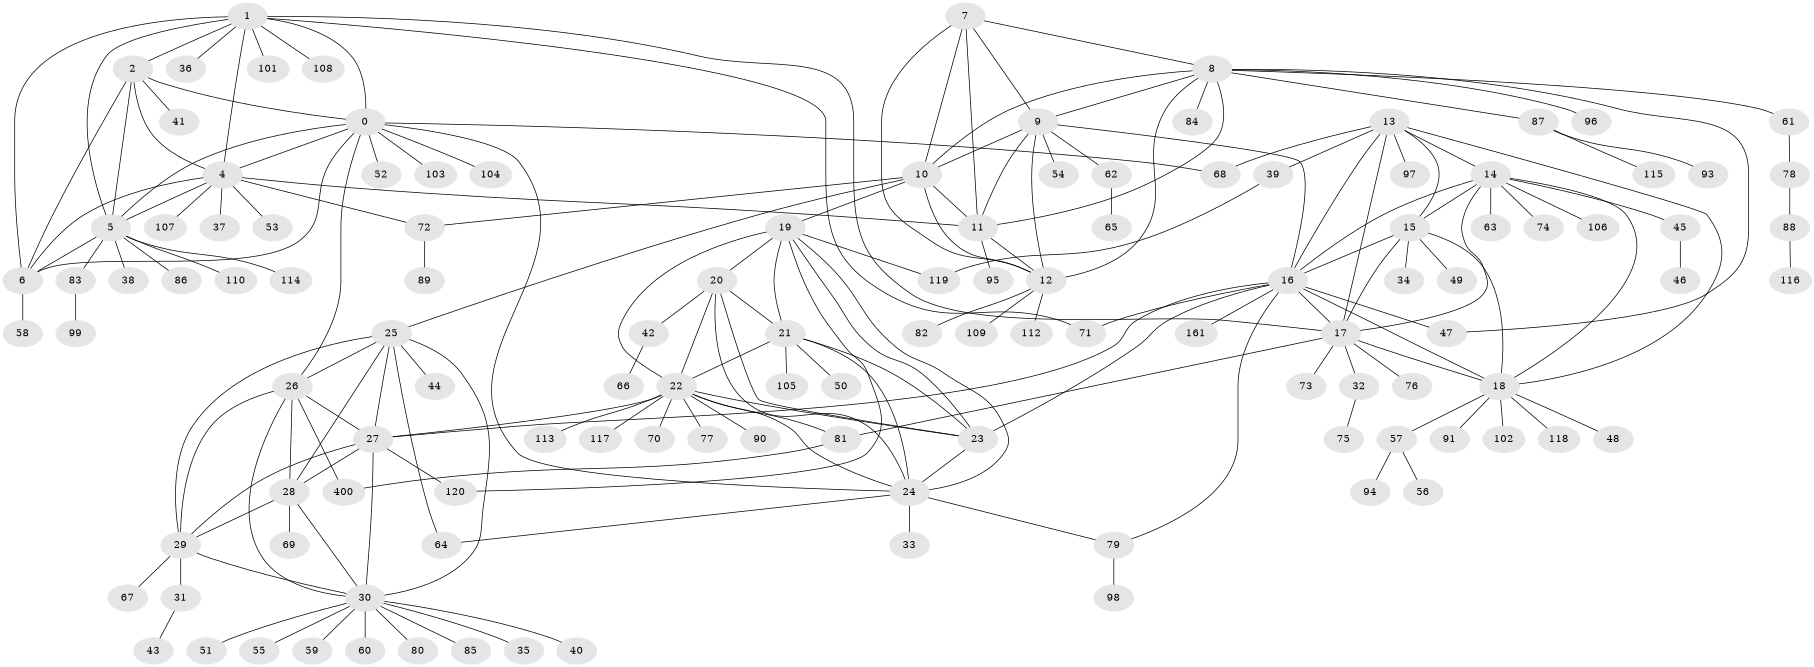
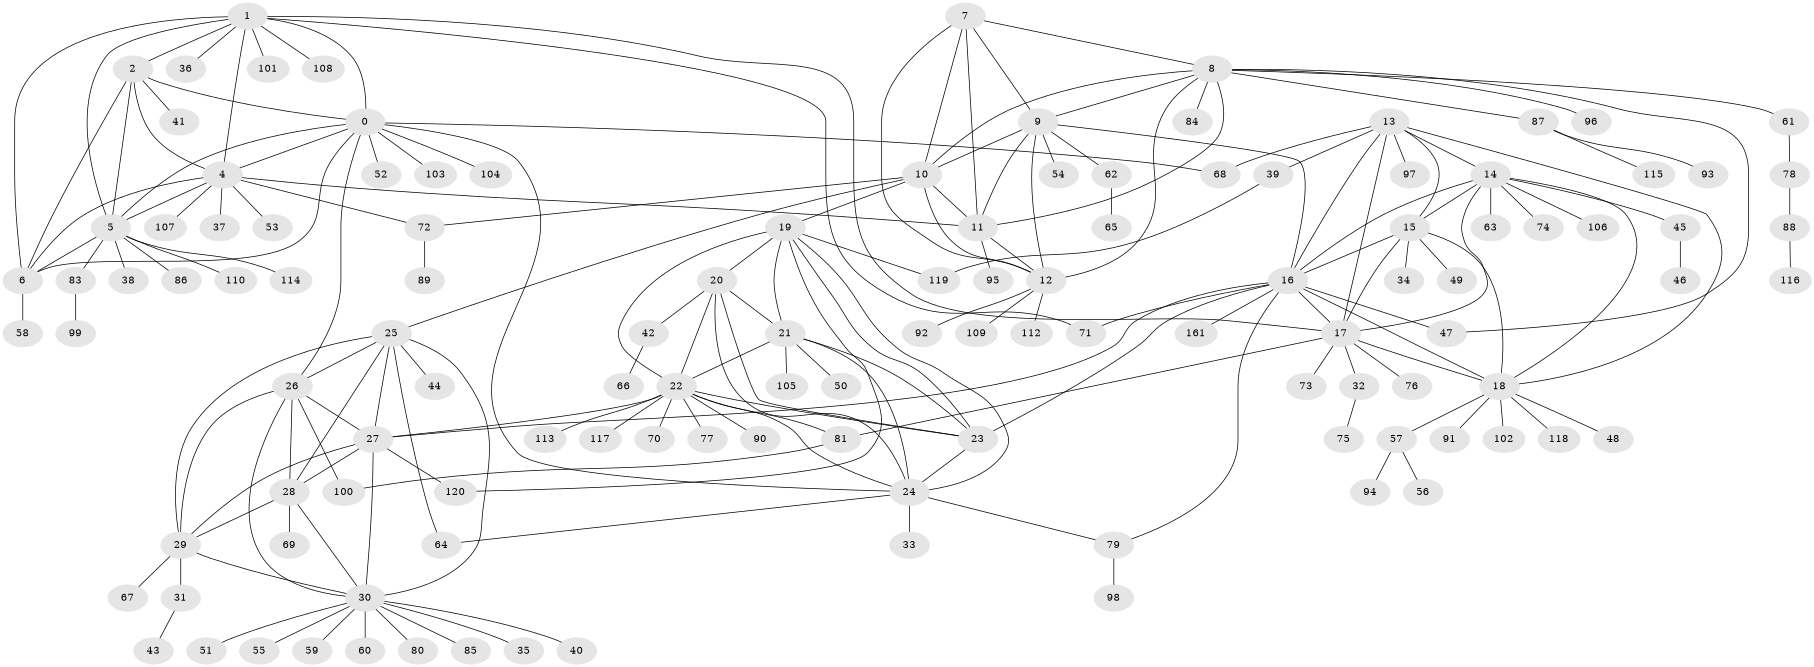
(922, 334) -> (922, 334)
(344, 492) -> (344, 492)
